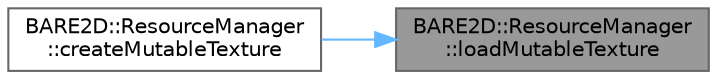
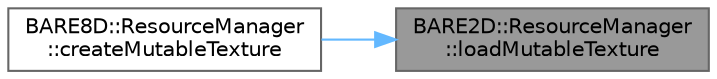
(165, 40) -> (165, 40)
